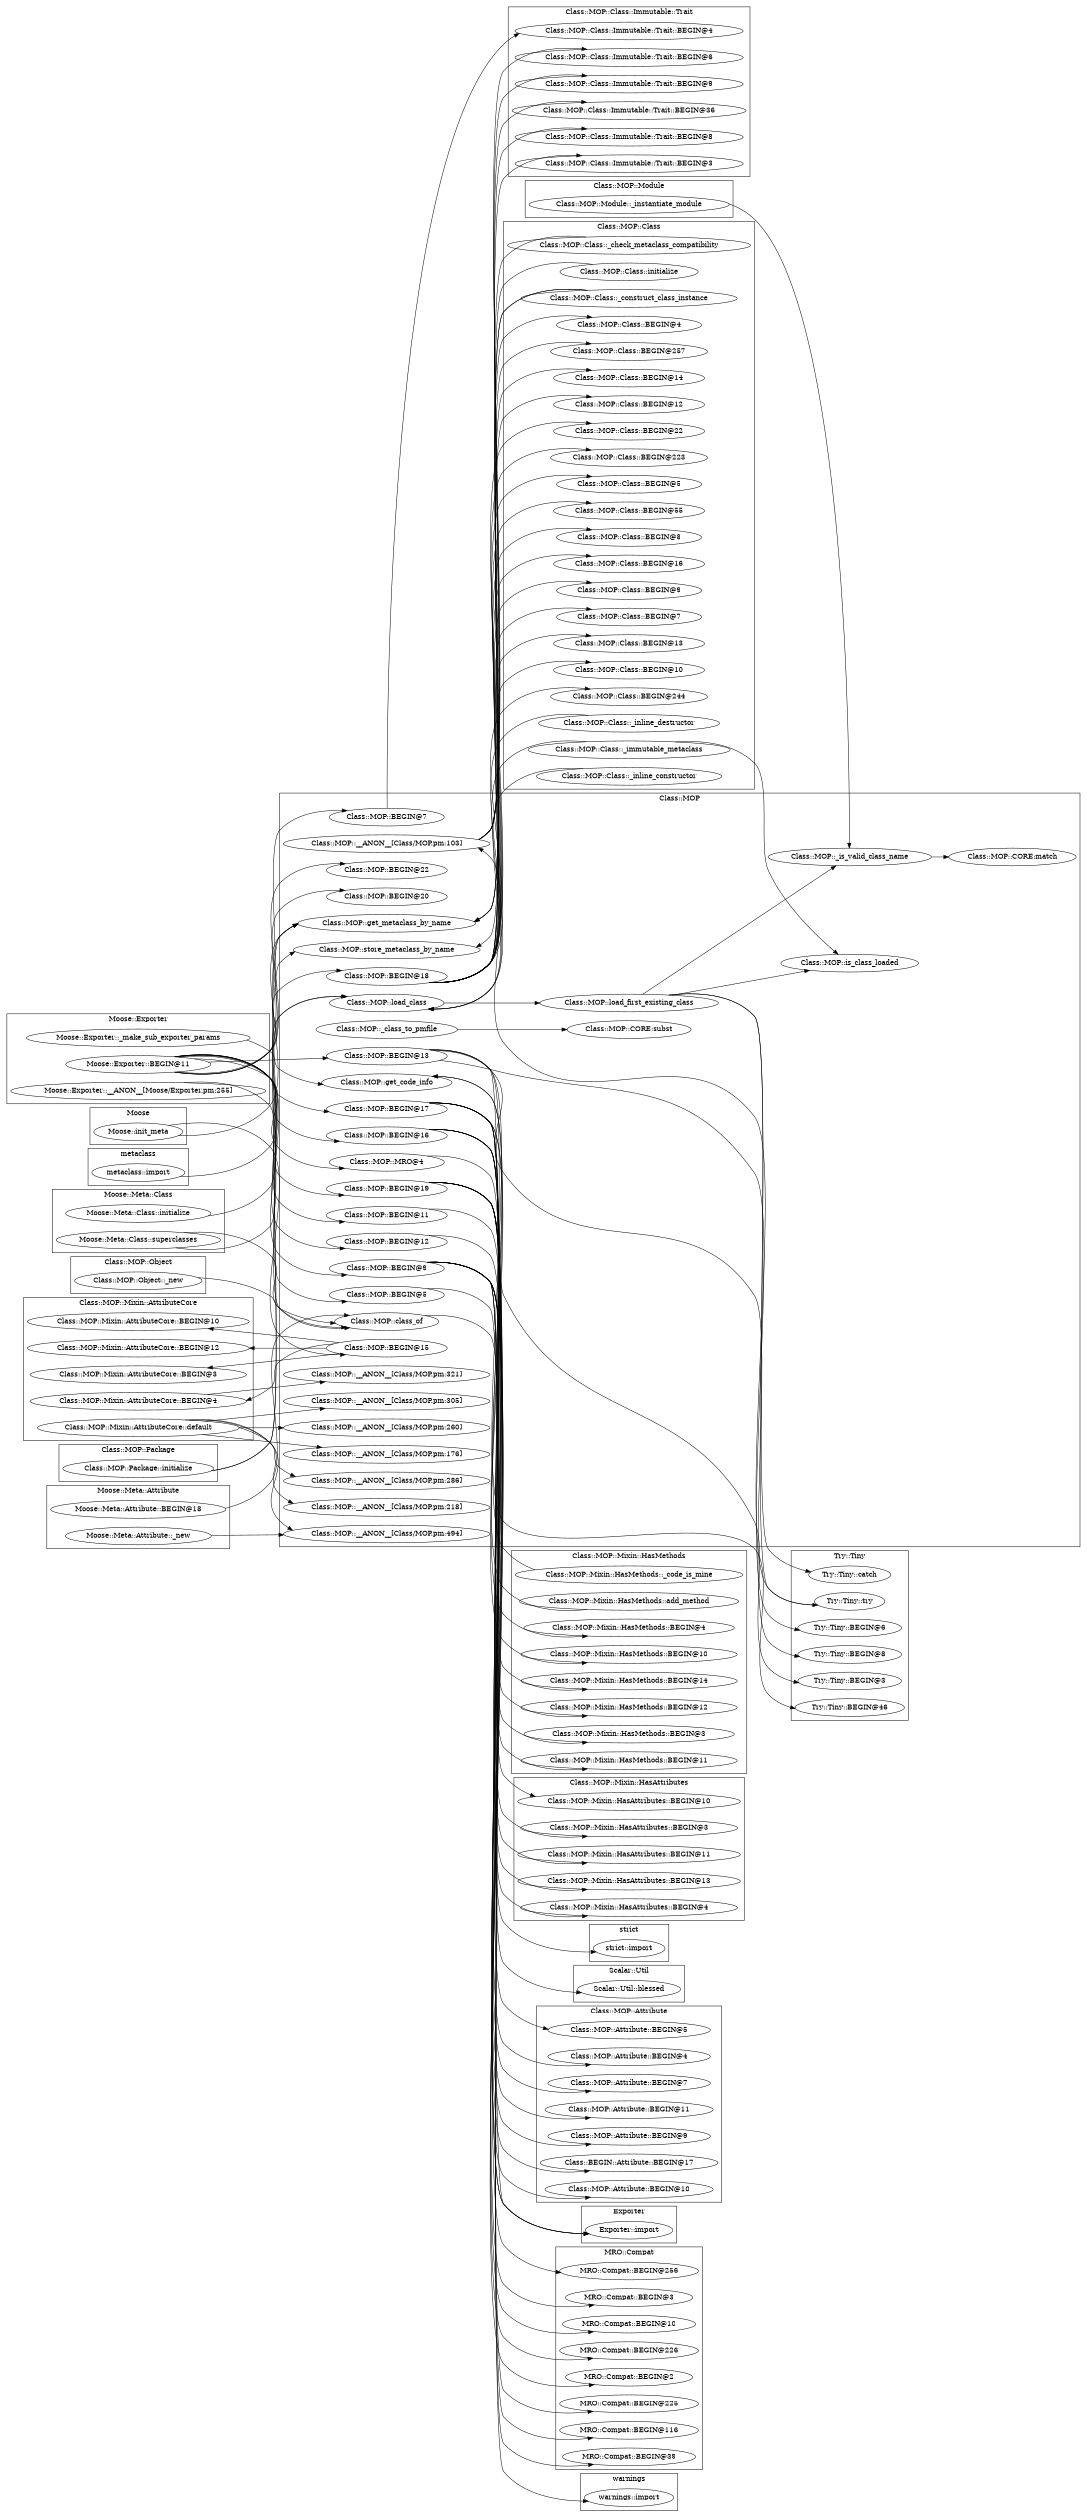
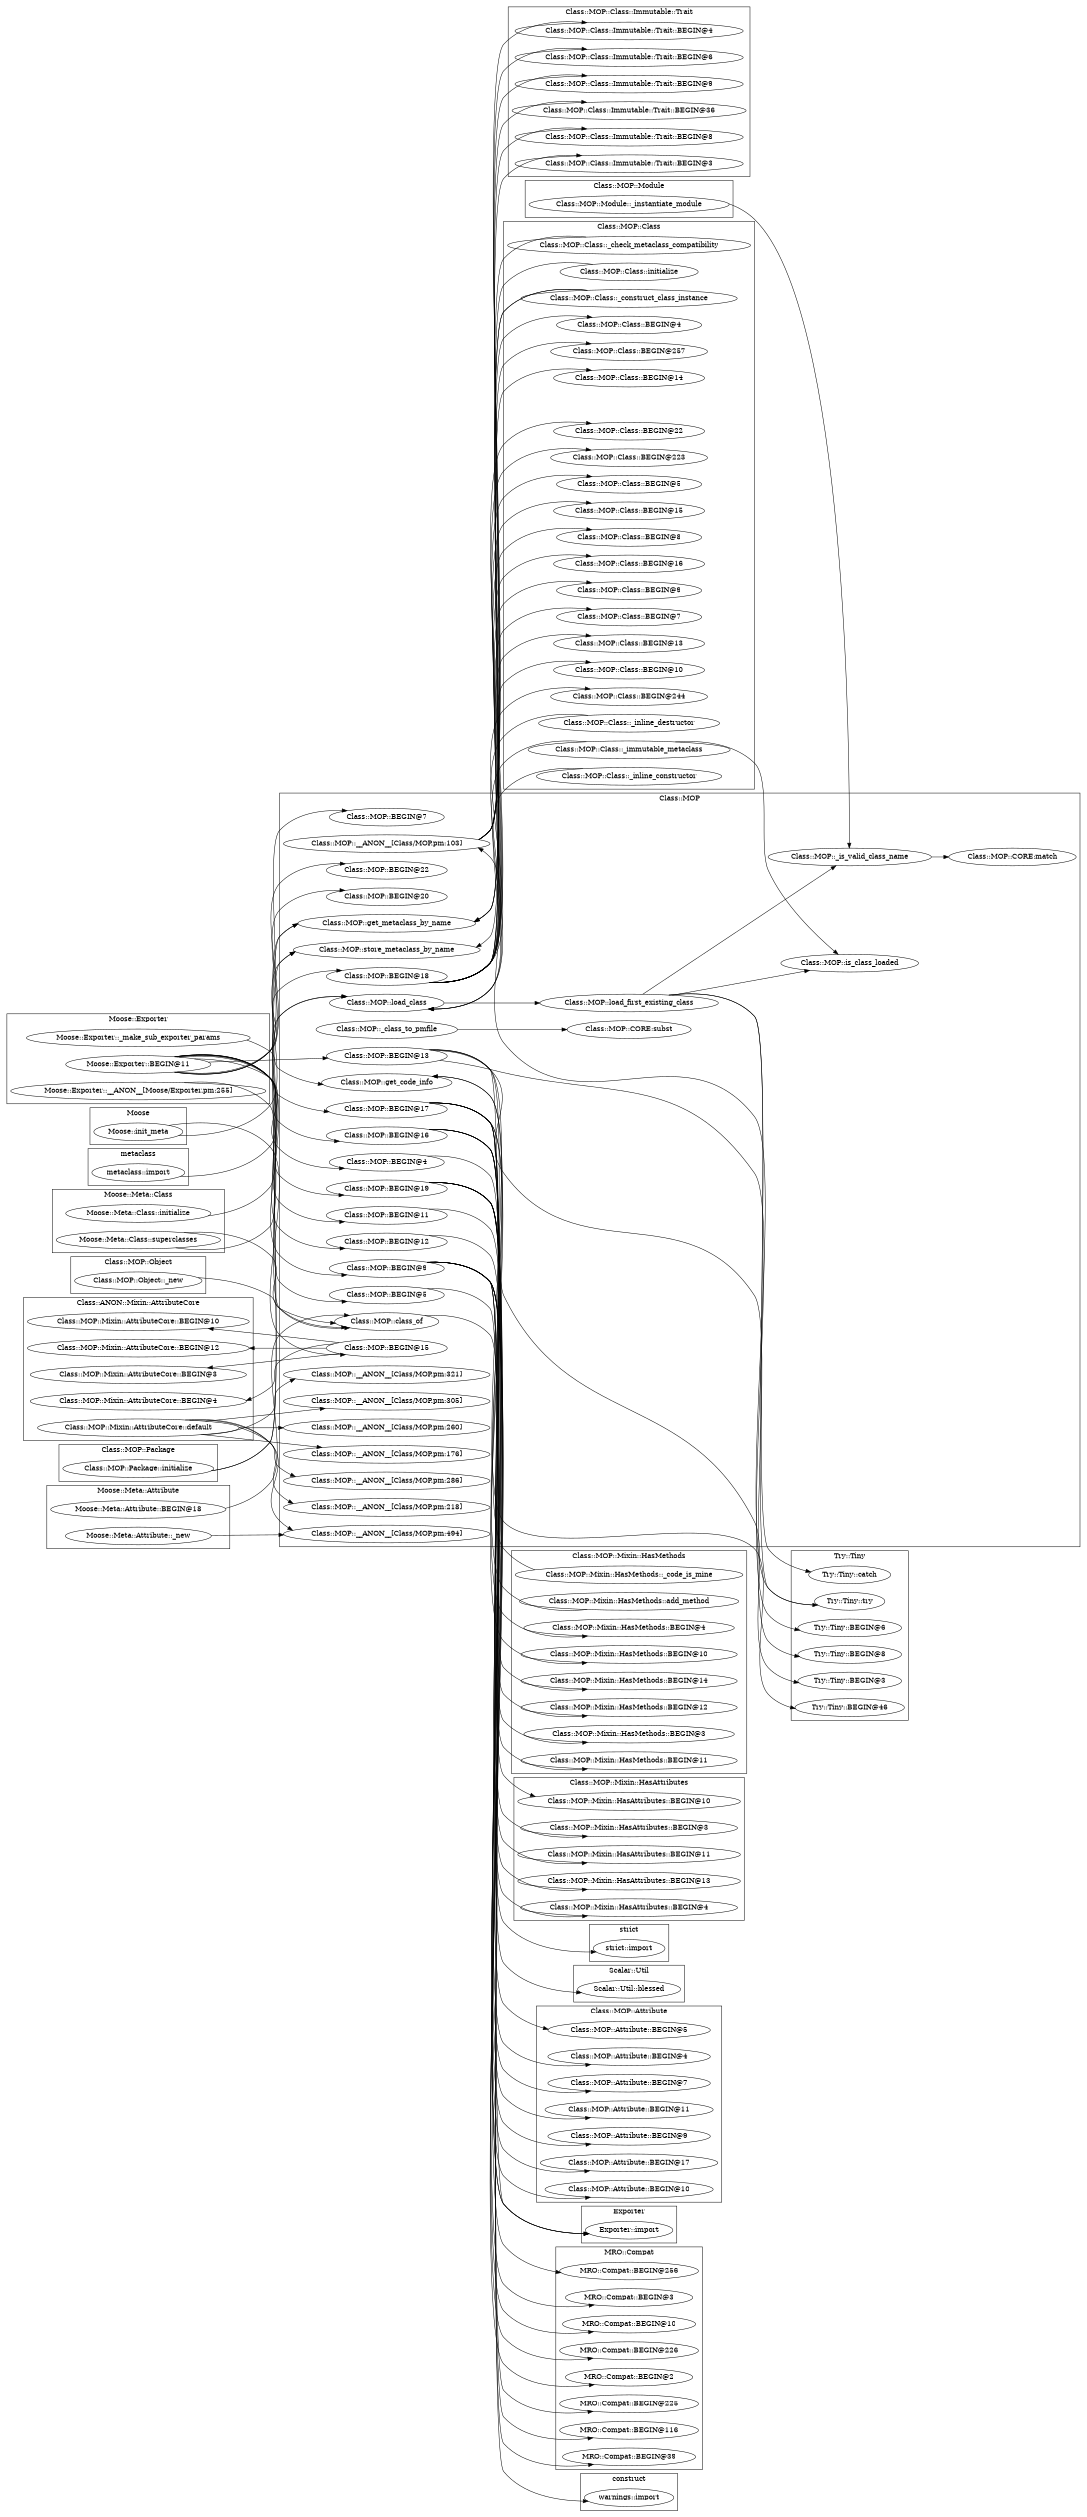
(629, 405) -> none
(405, 411) -> (496, 403)
(629, 511) -> (629, 511)
(266, 1109) -> (264, 1111)
(387, 1162) -> (387, 1162)
(138, 1303) -> (138, 1303)
(261, 1389) -> (257, 1423)
(629, 2163) -> (629, 2163)
(629, 2479) -> (629, 2479)
